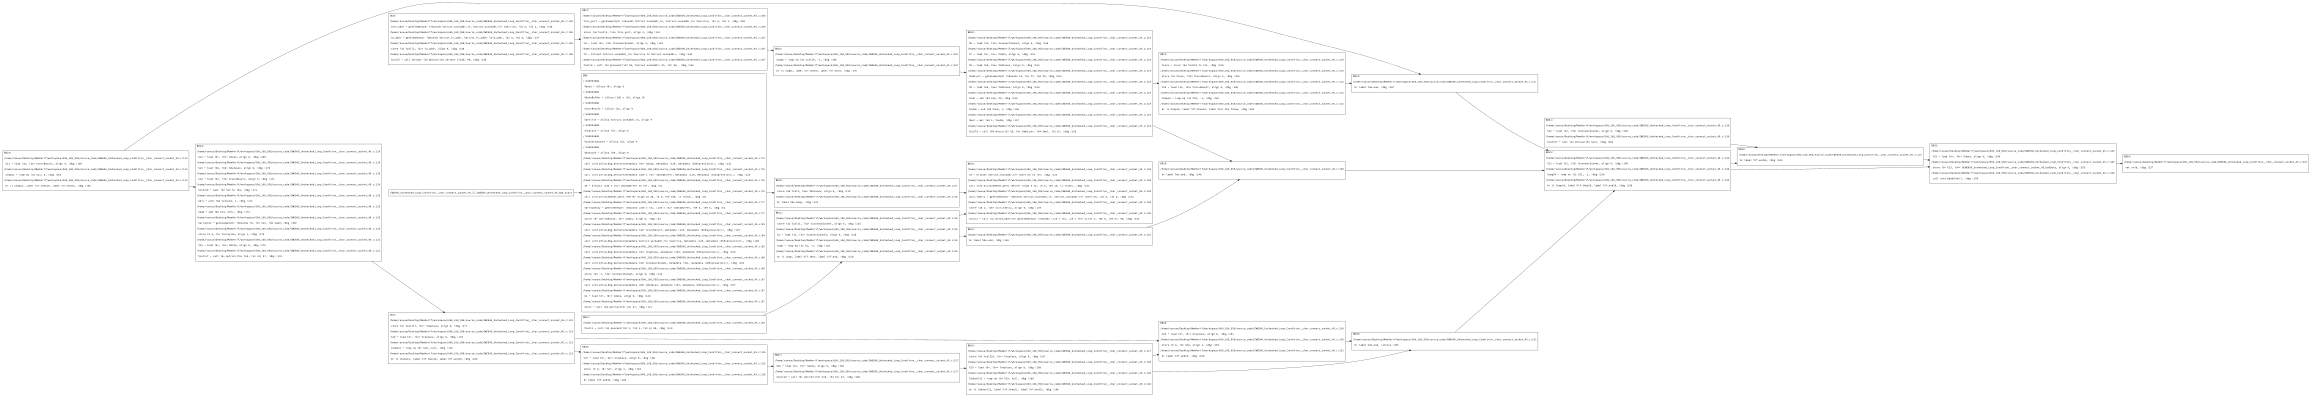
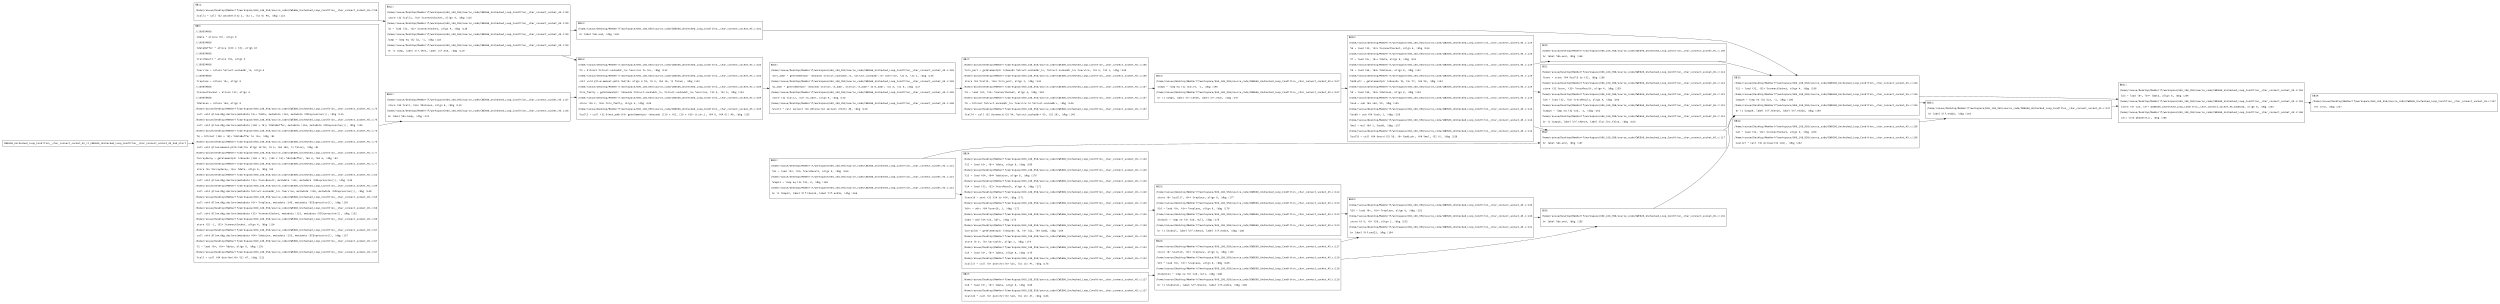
(1348, 83) -> (1540, 128)
none -> (765, 88)
(1194, 207) -> (1283, 30)
(1376, 345) -> (1562, 221)
(674, 365) -> none
